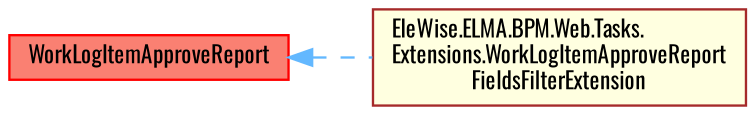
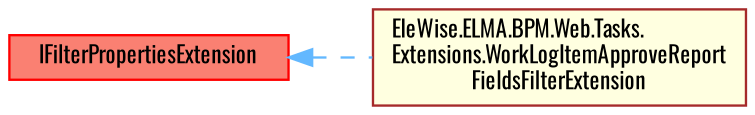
(149, 57) -> (149, 57)
